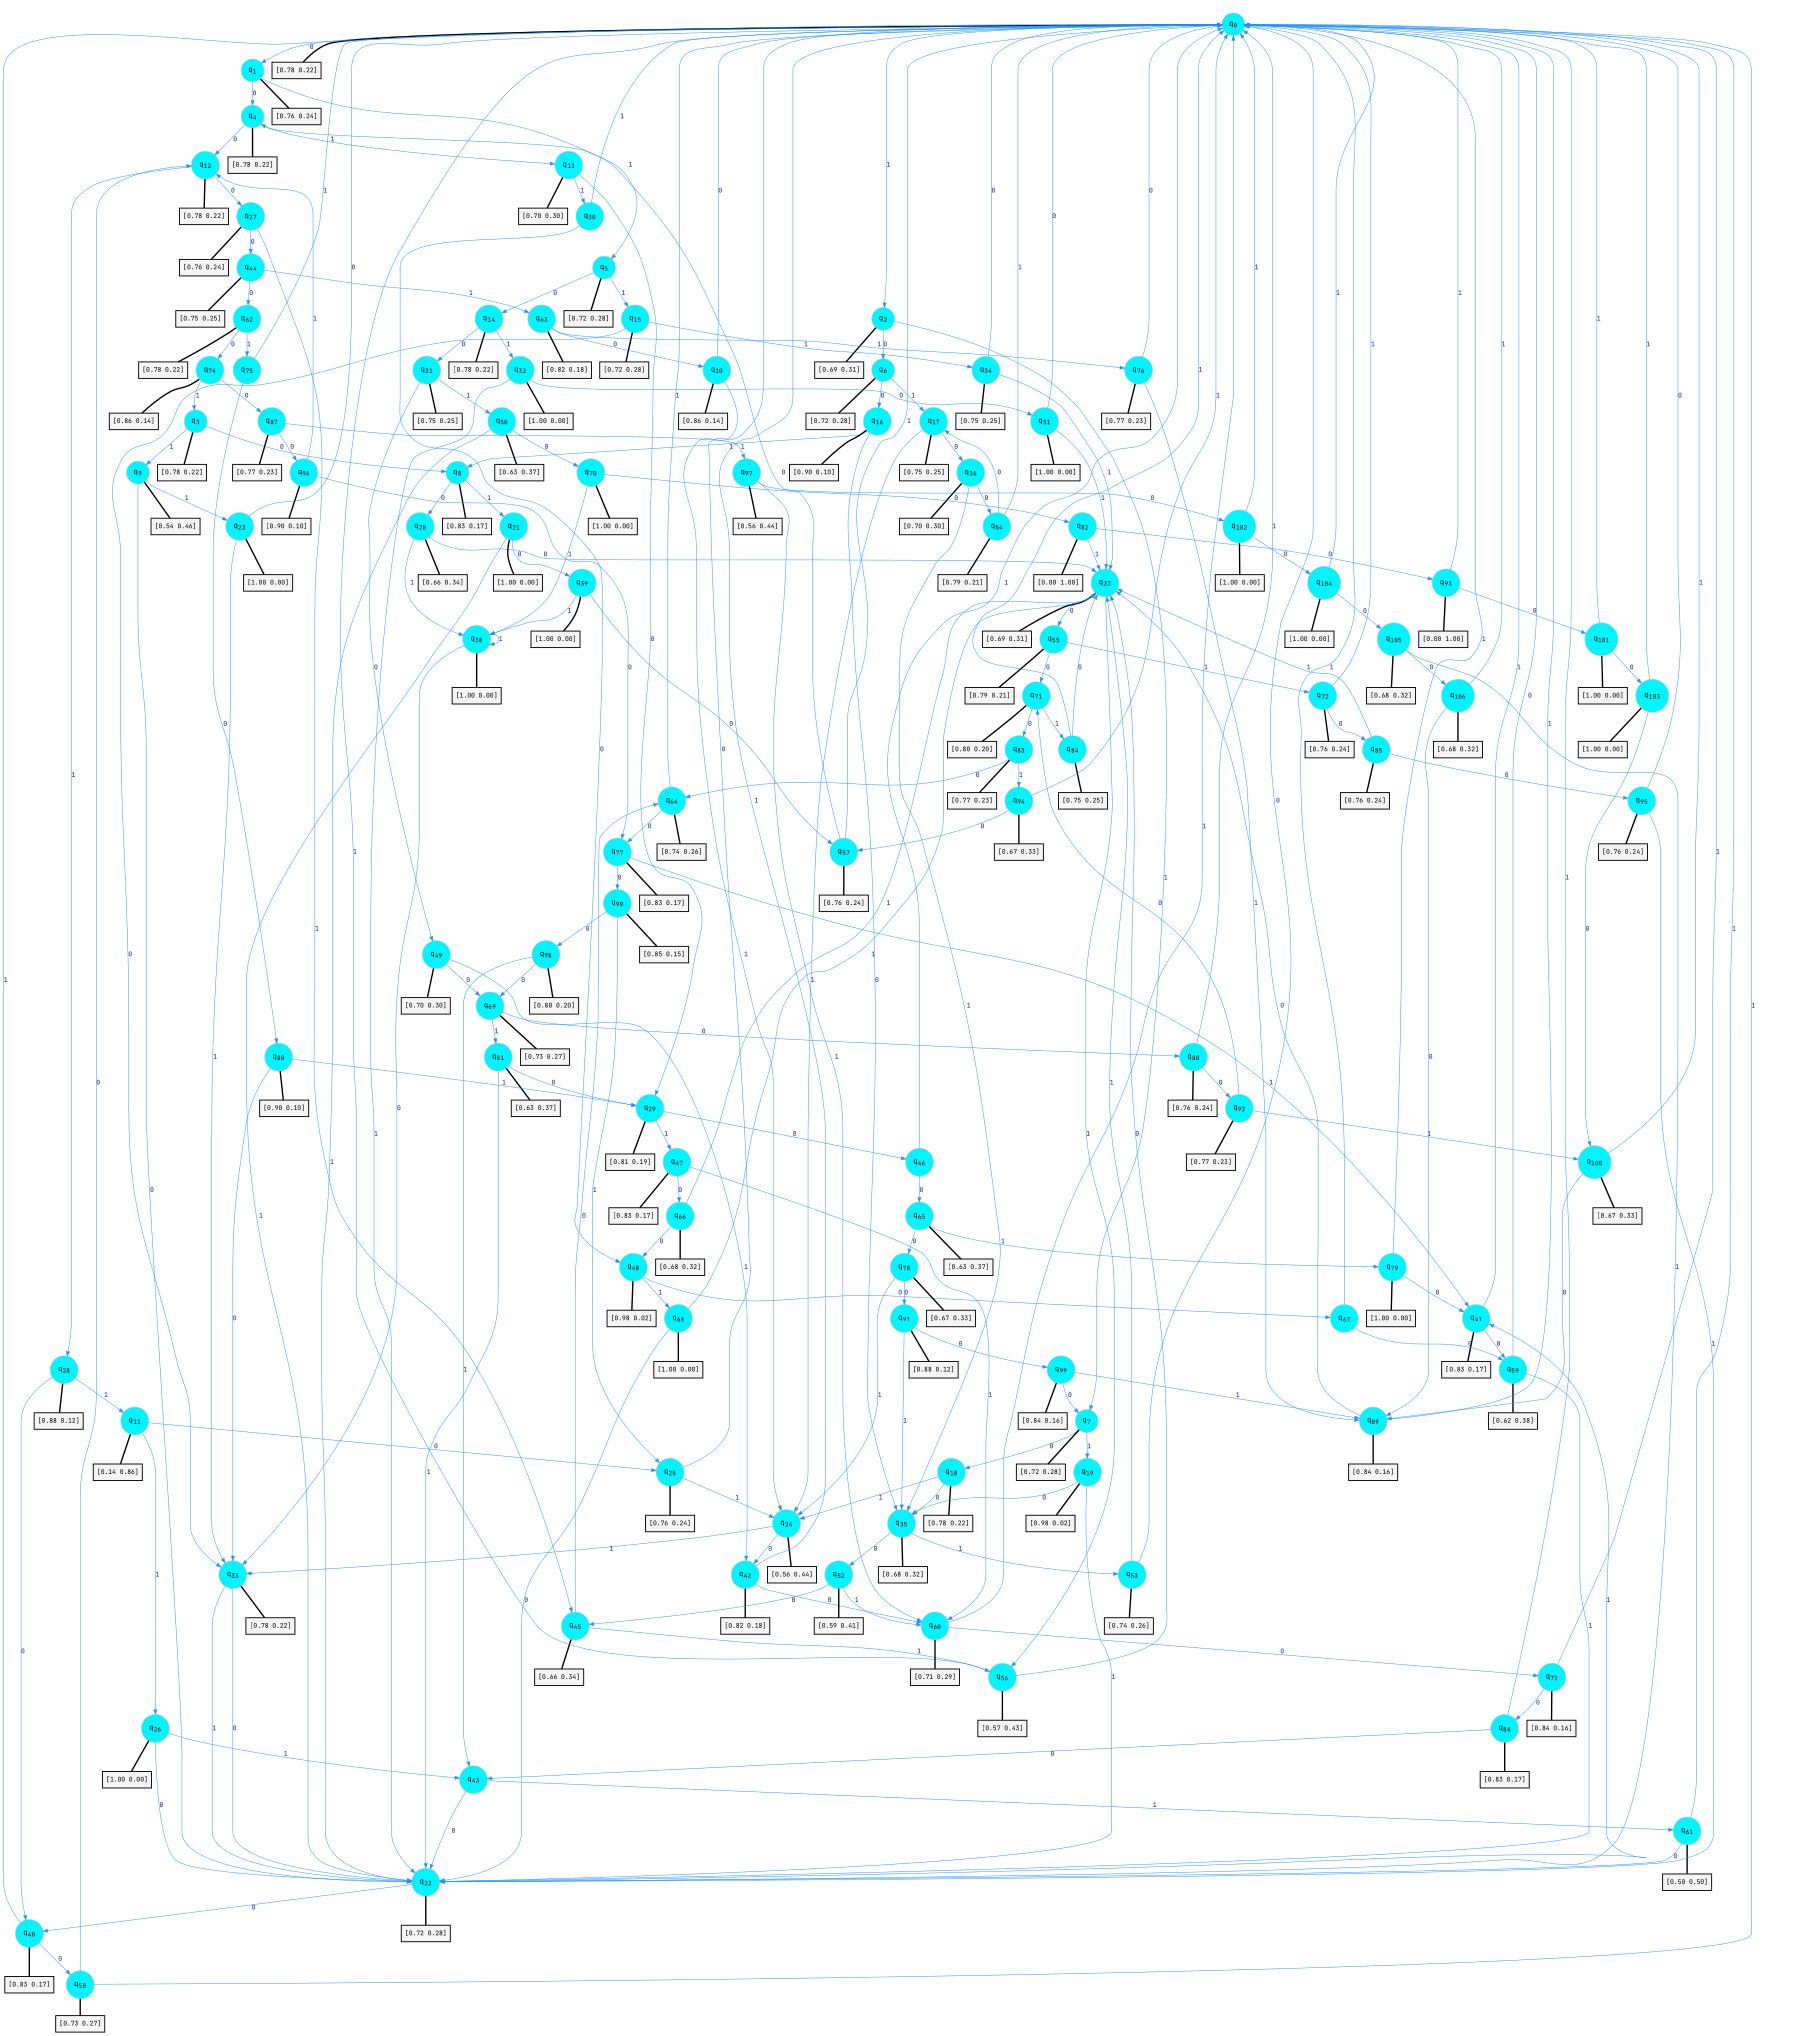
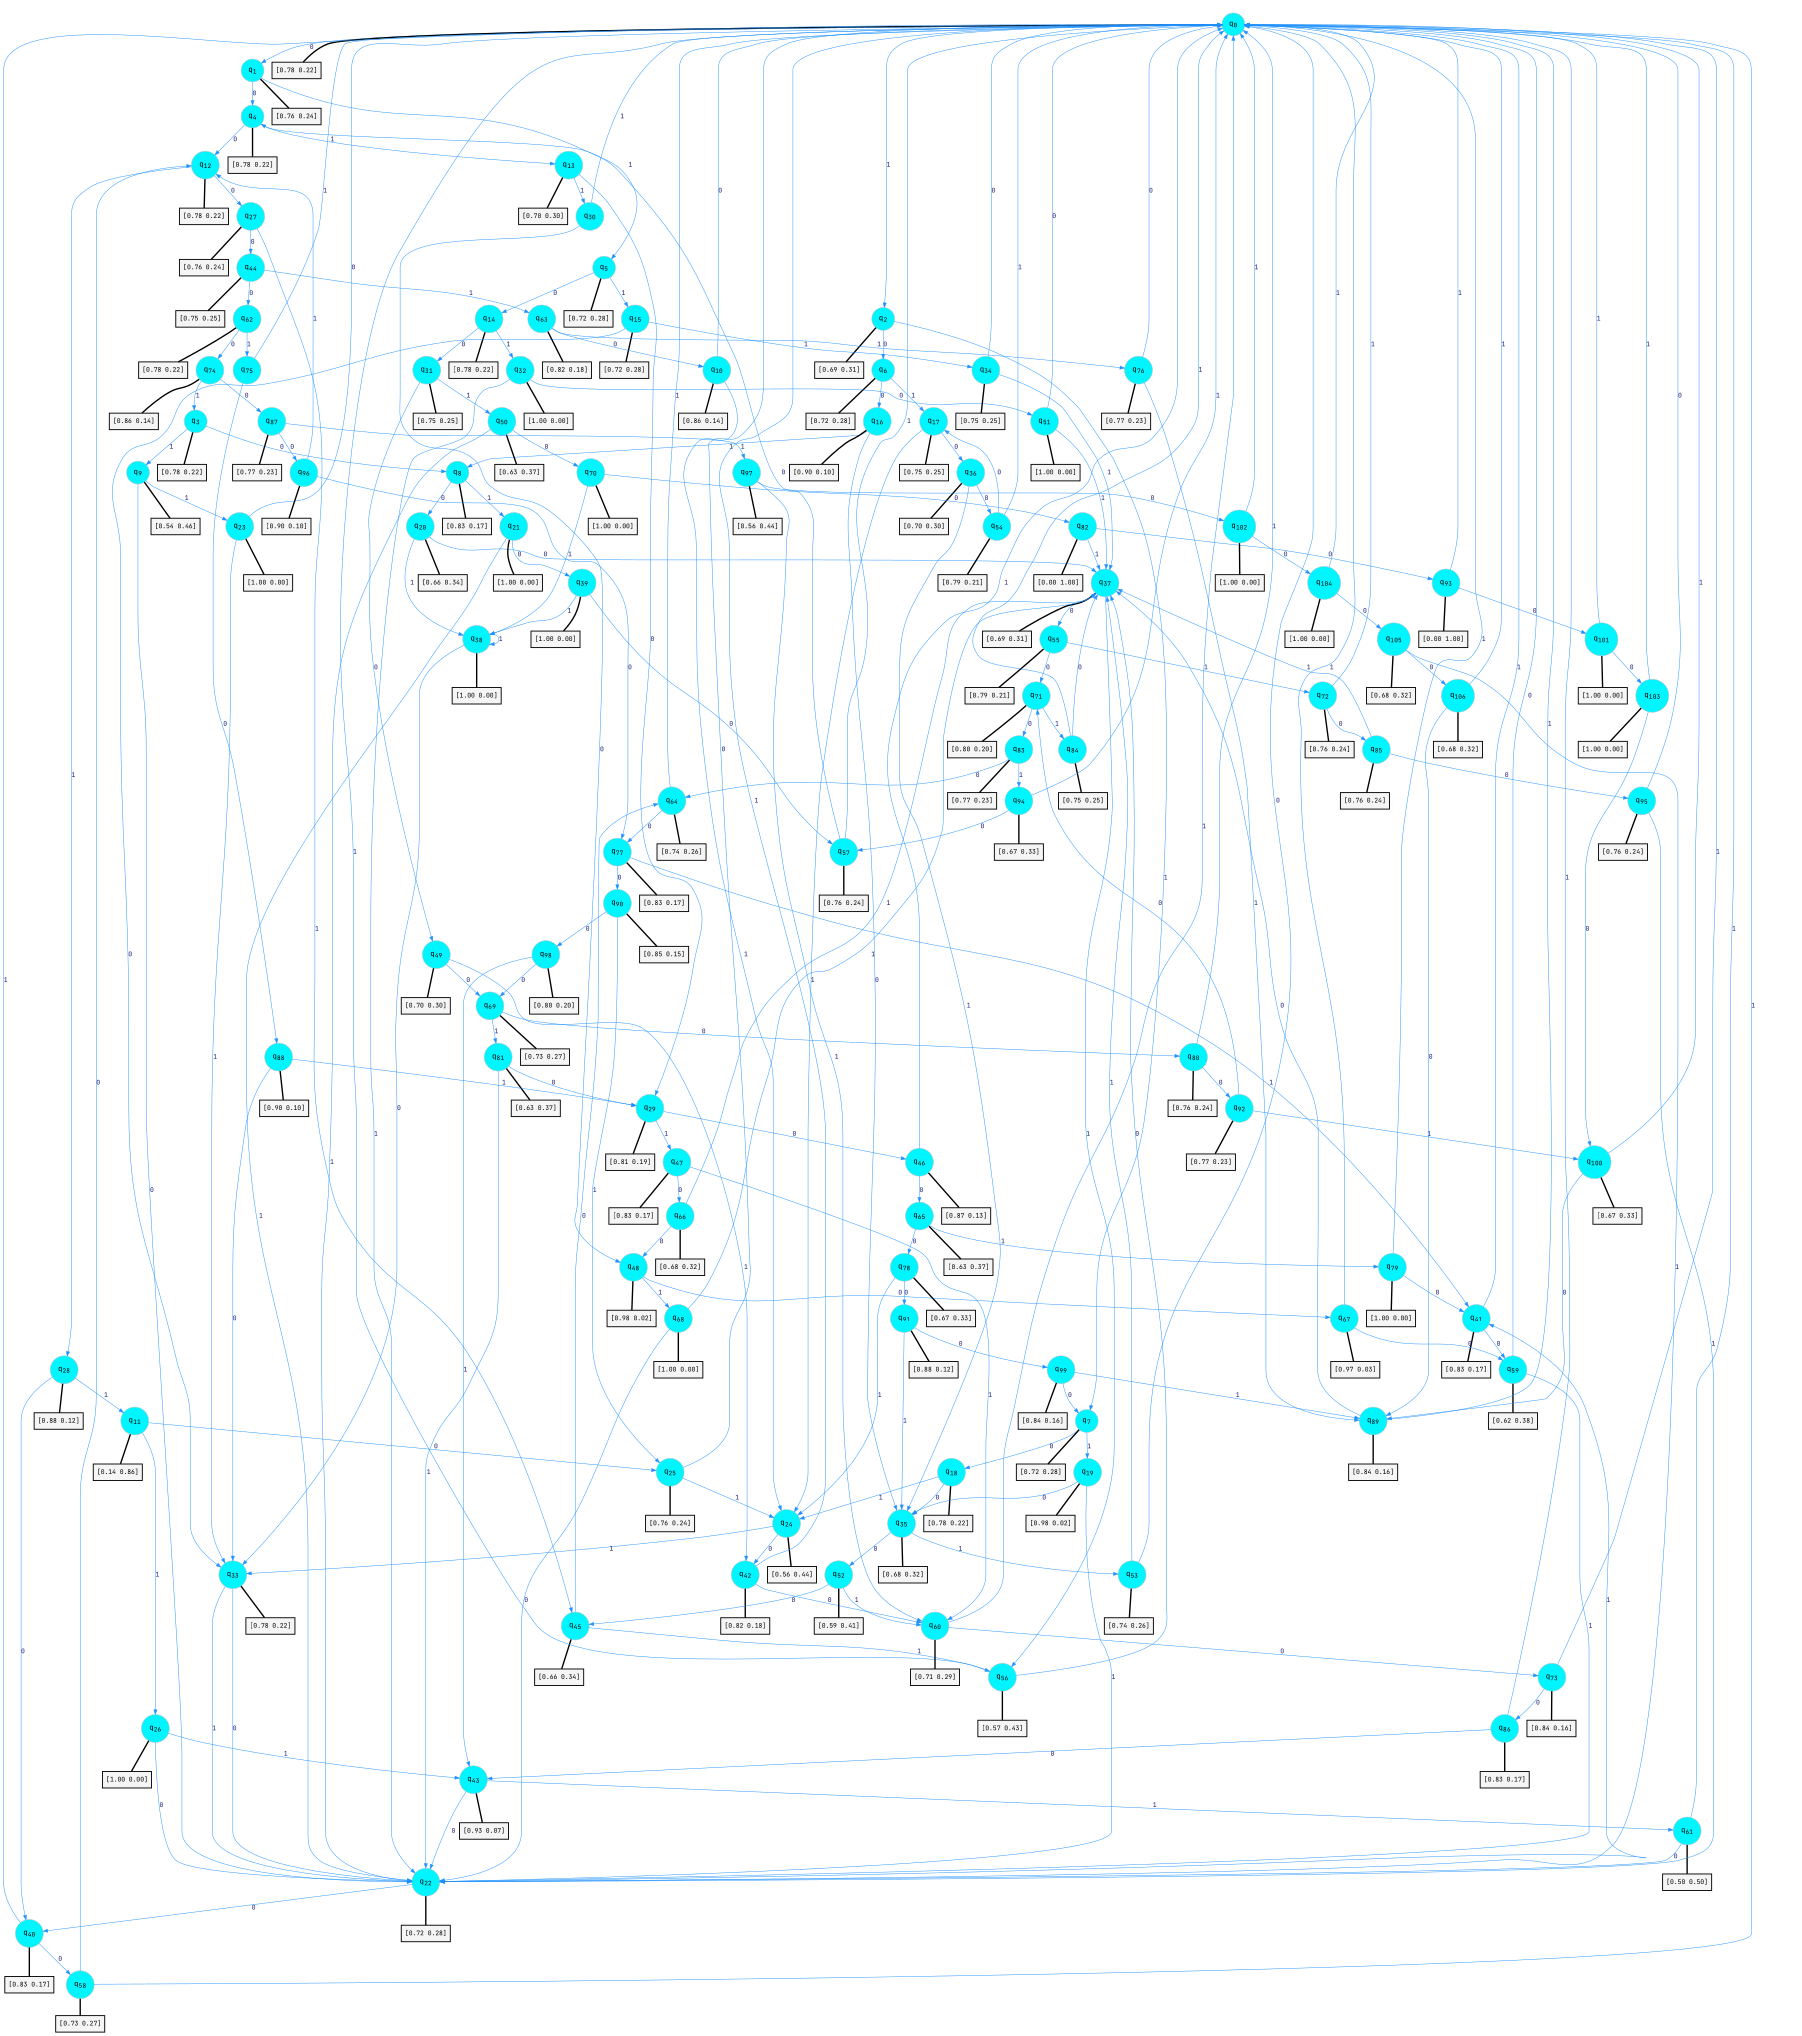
none -> (966, 1216)
none -> (1355, 1370)
none -> (484, 1831)
